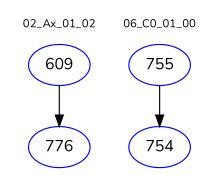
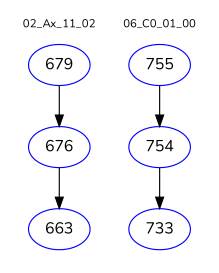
(59, 25) -> (59, 25)
(59, 65) -> (59, 65)
(59, 147) -> (59, 147)
none -> (59, 229)
none -> (160, 229)
